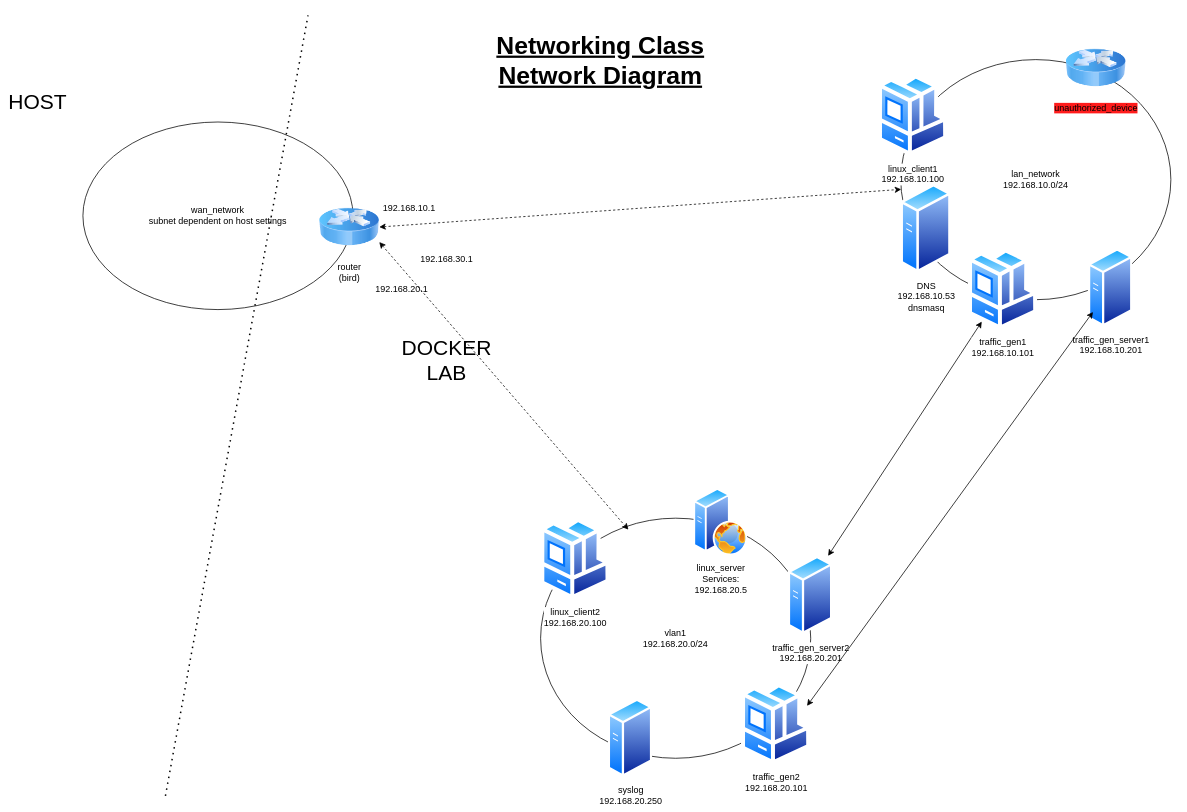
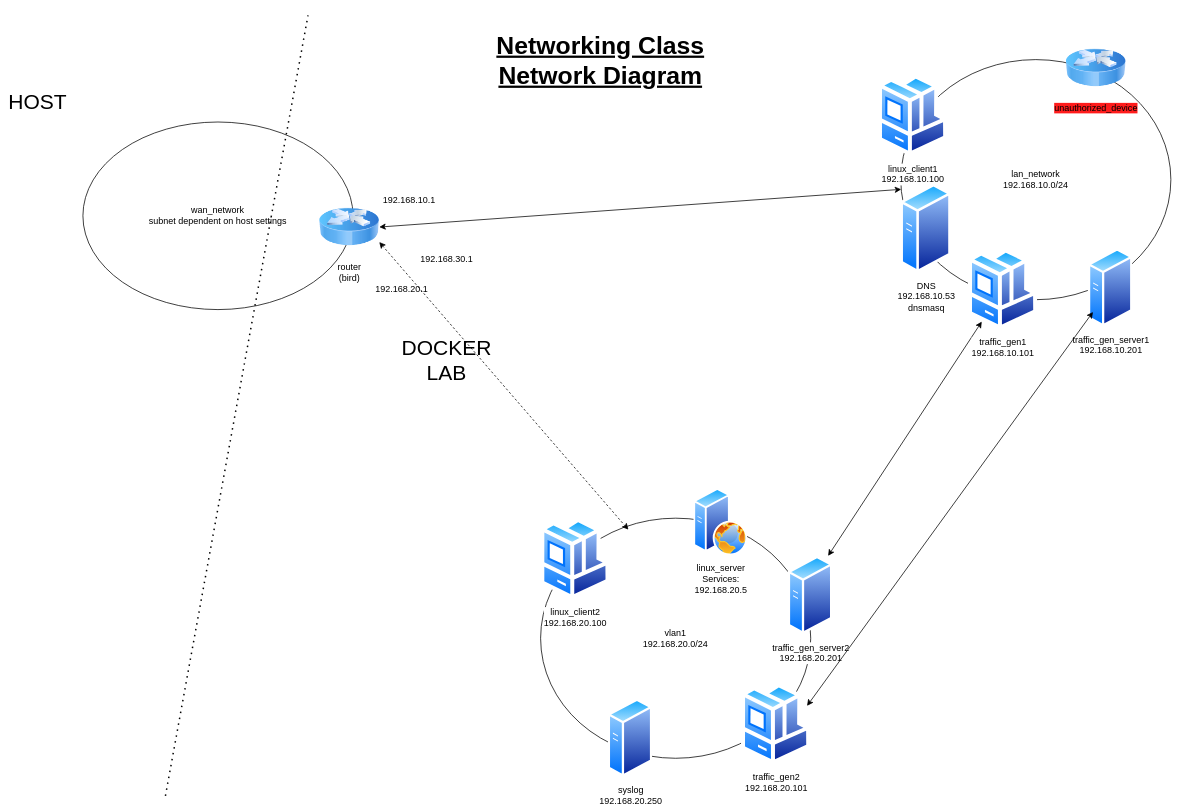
(409, 208) -> (409, 201)
(639, 208) -> (639, 208)
